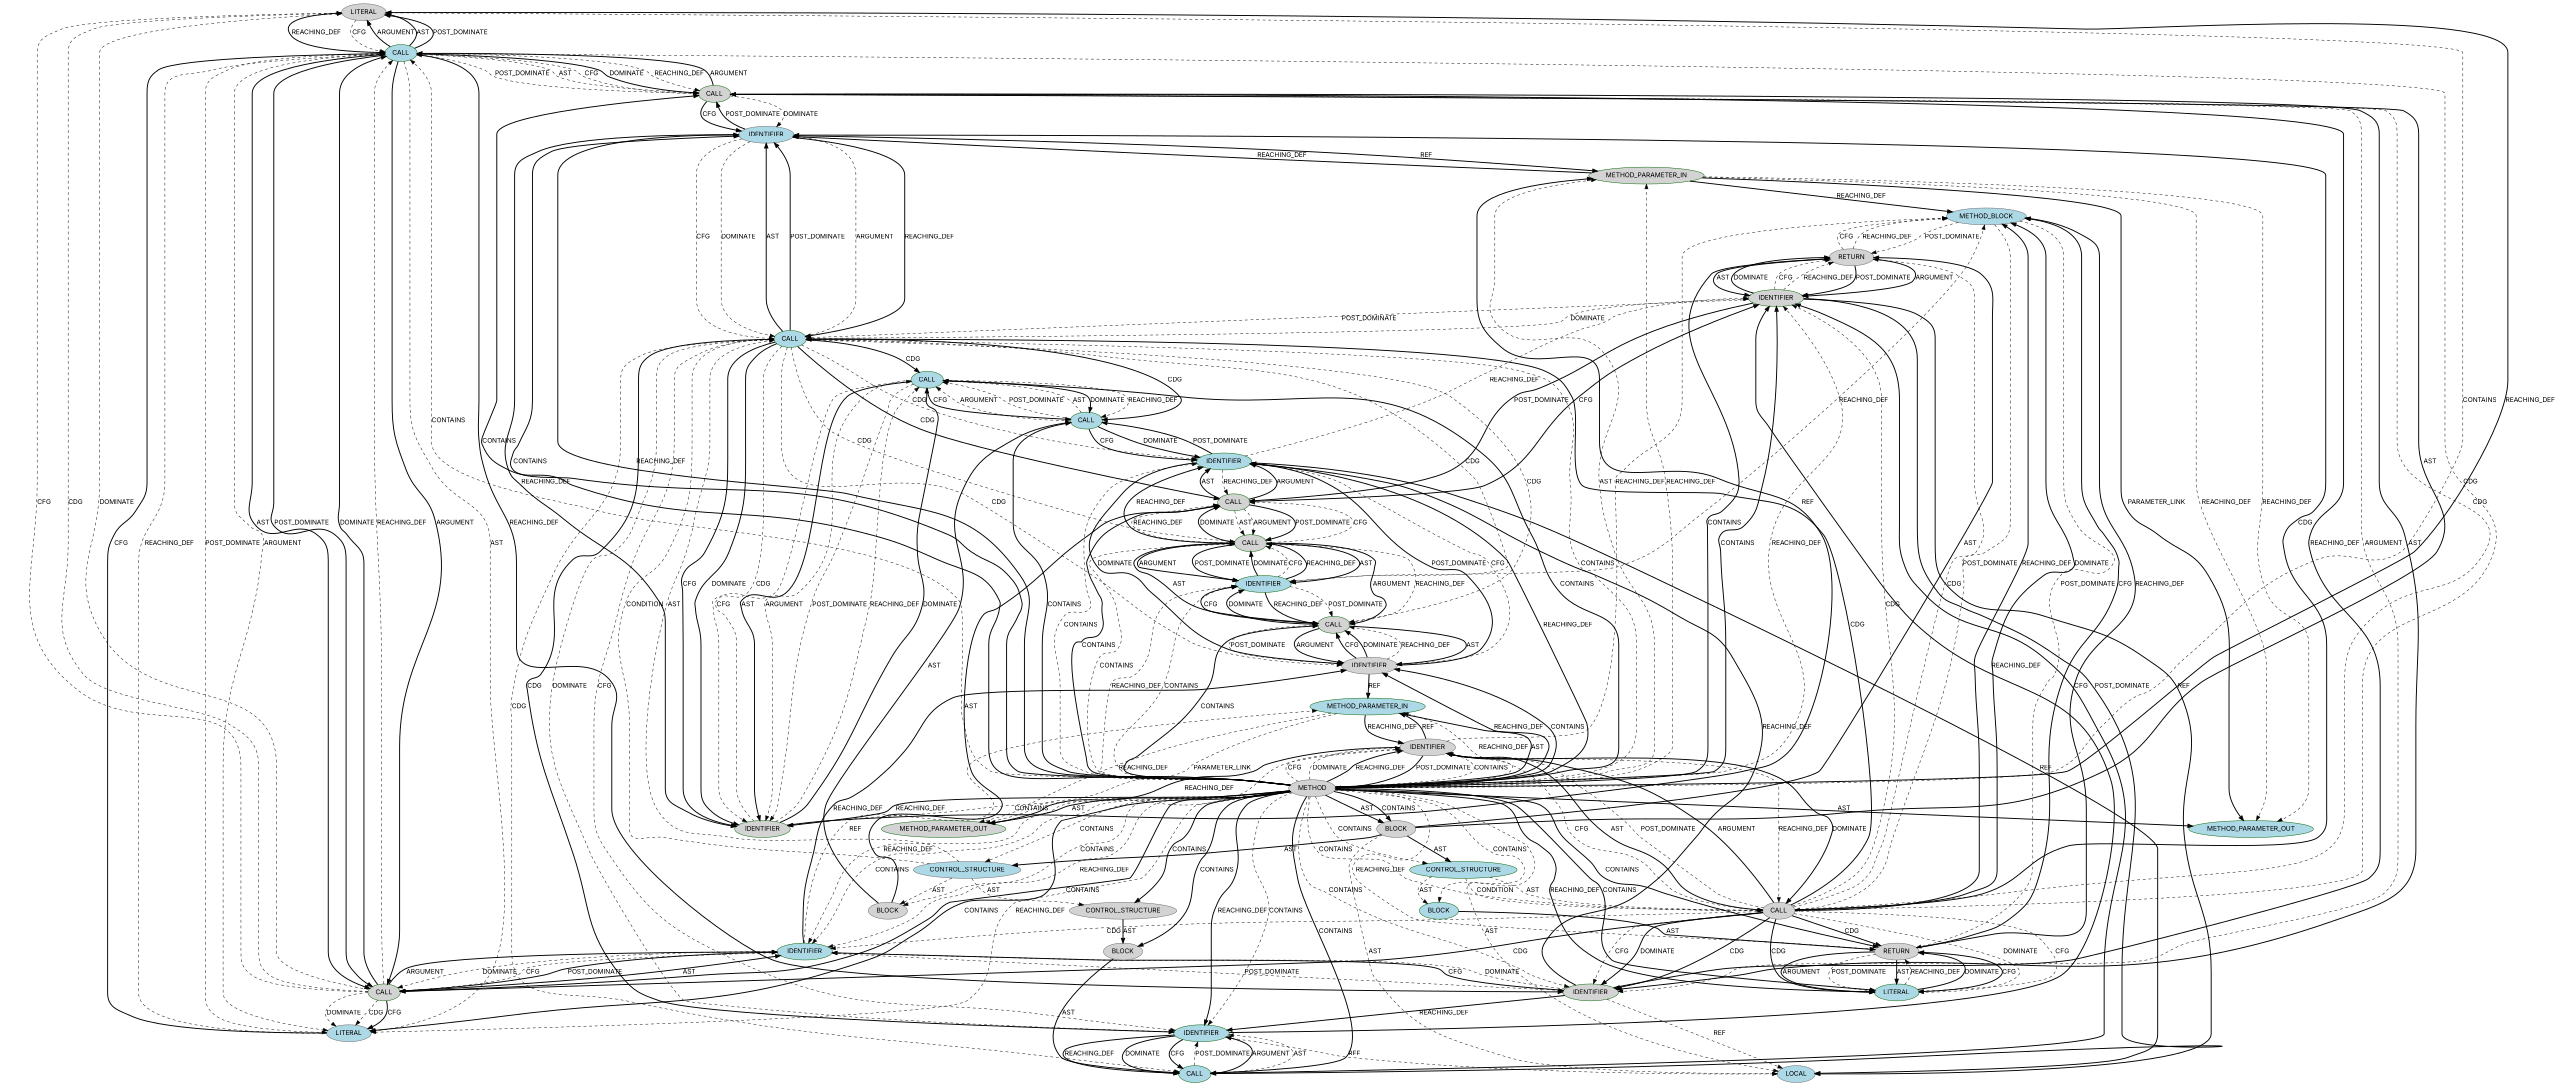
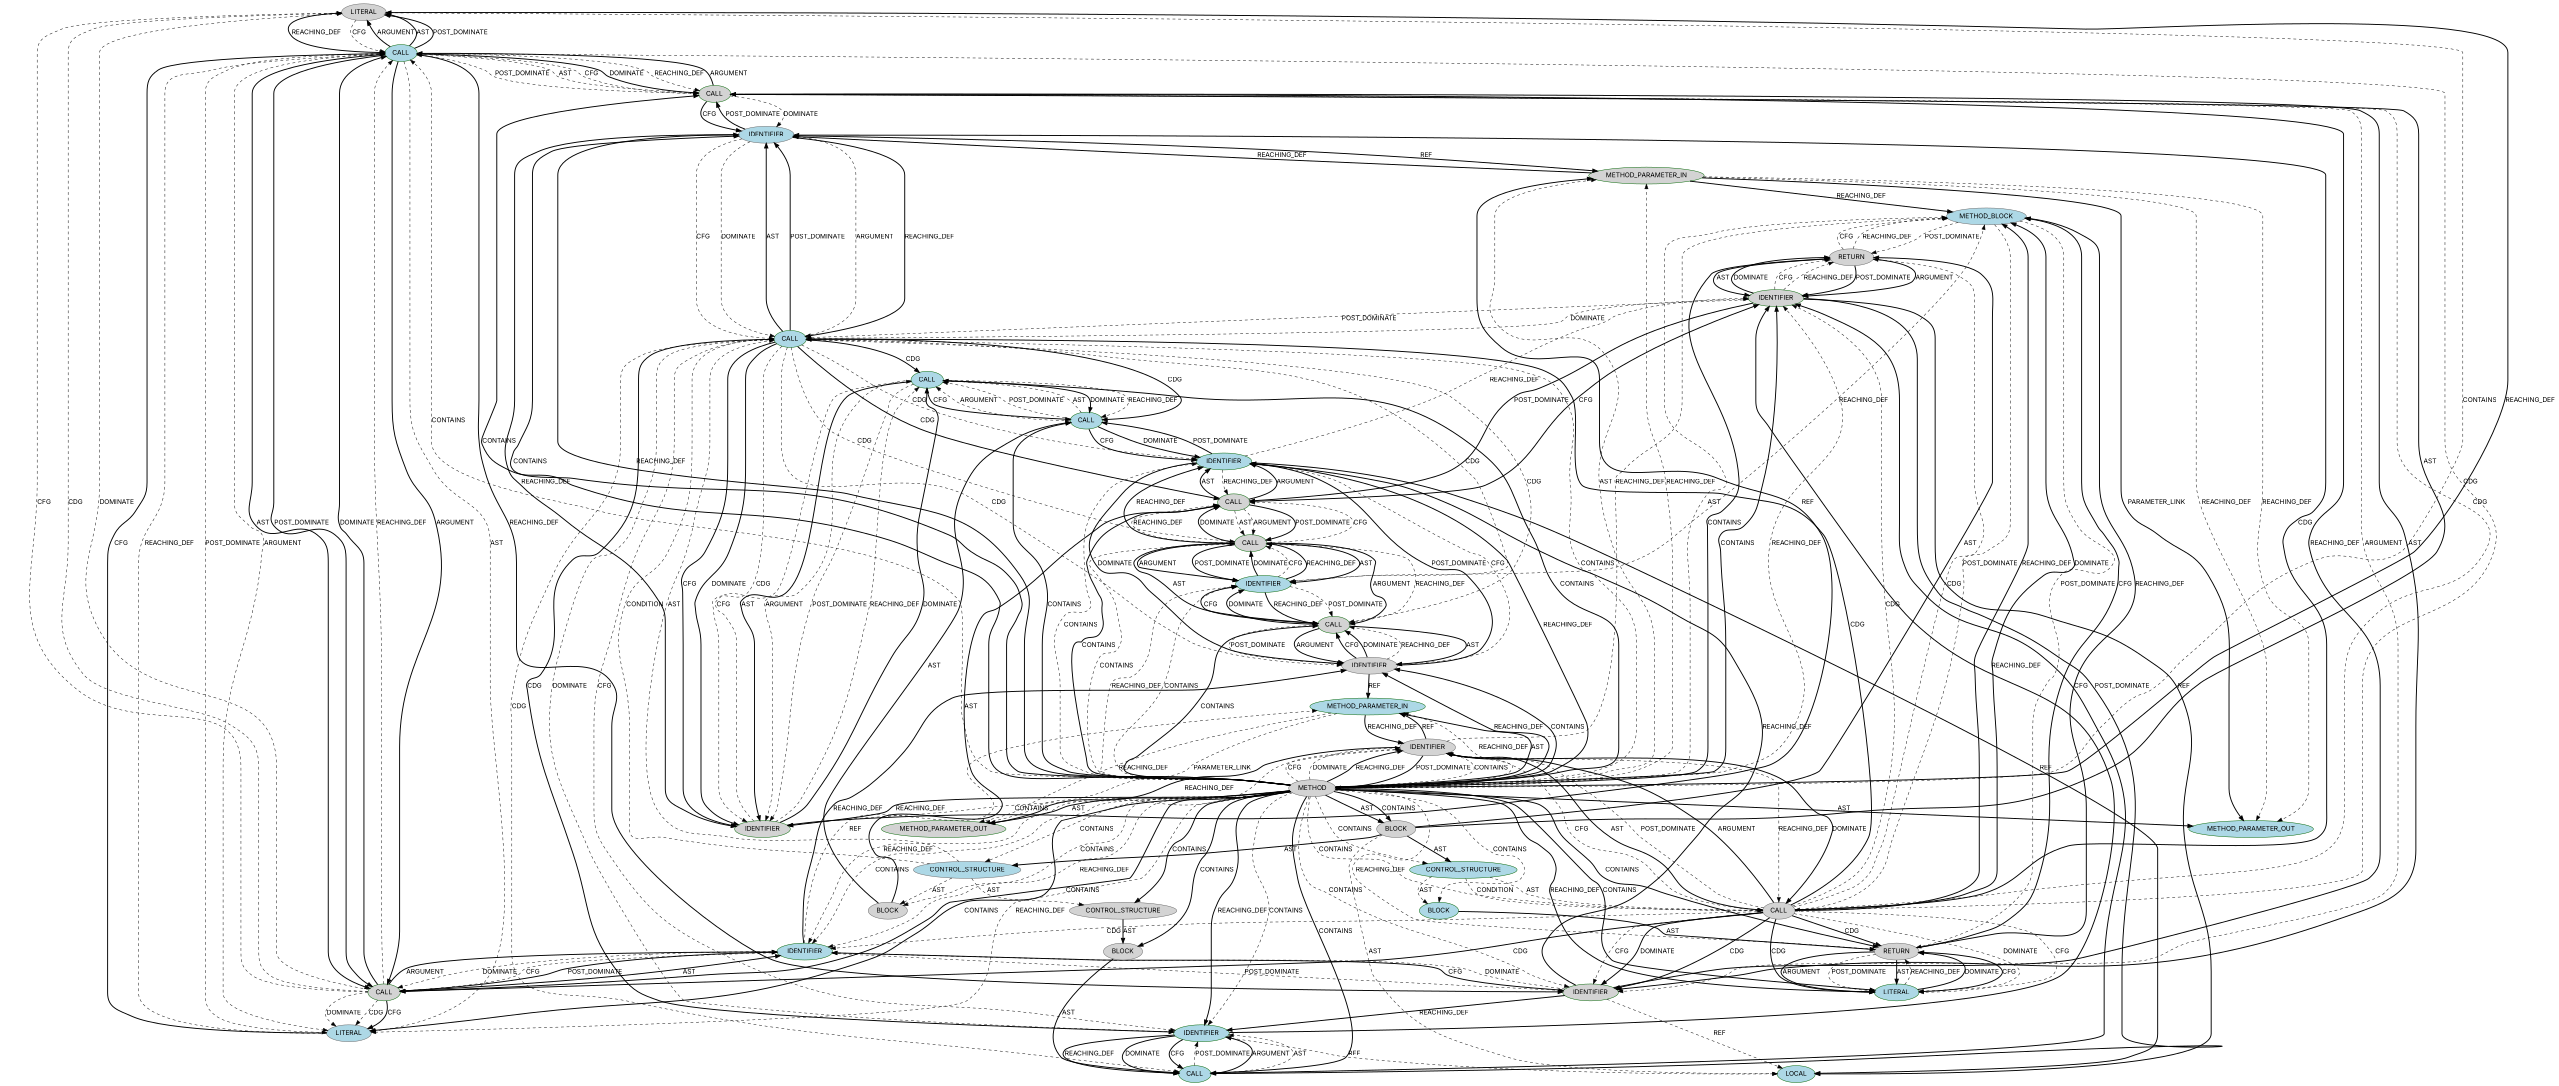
(1479, 922) -> (1688, 552)
(1796, 1074) -> (1796, 1074)
